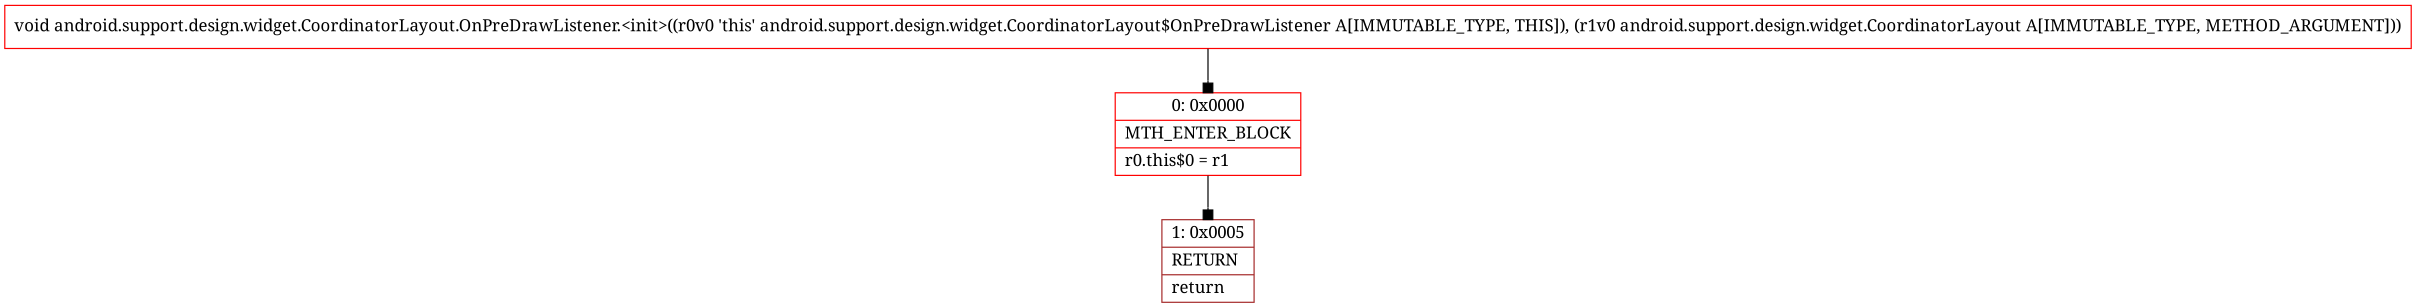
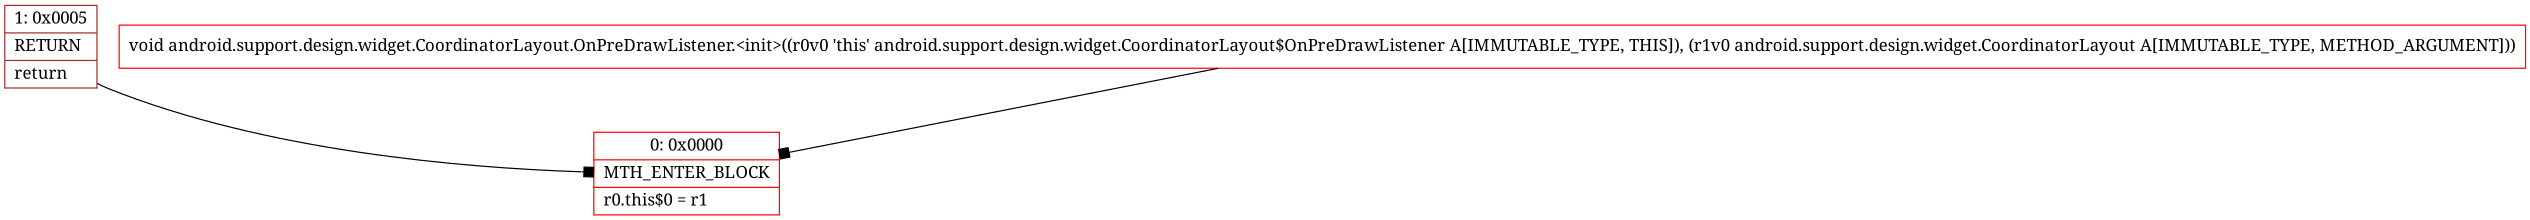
(1208, 192) -> (335, 148)
